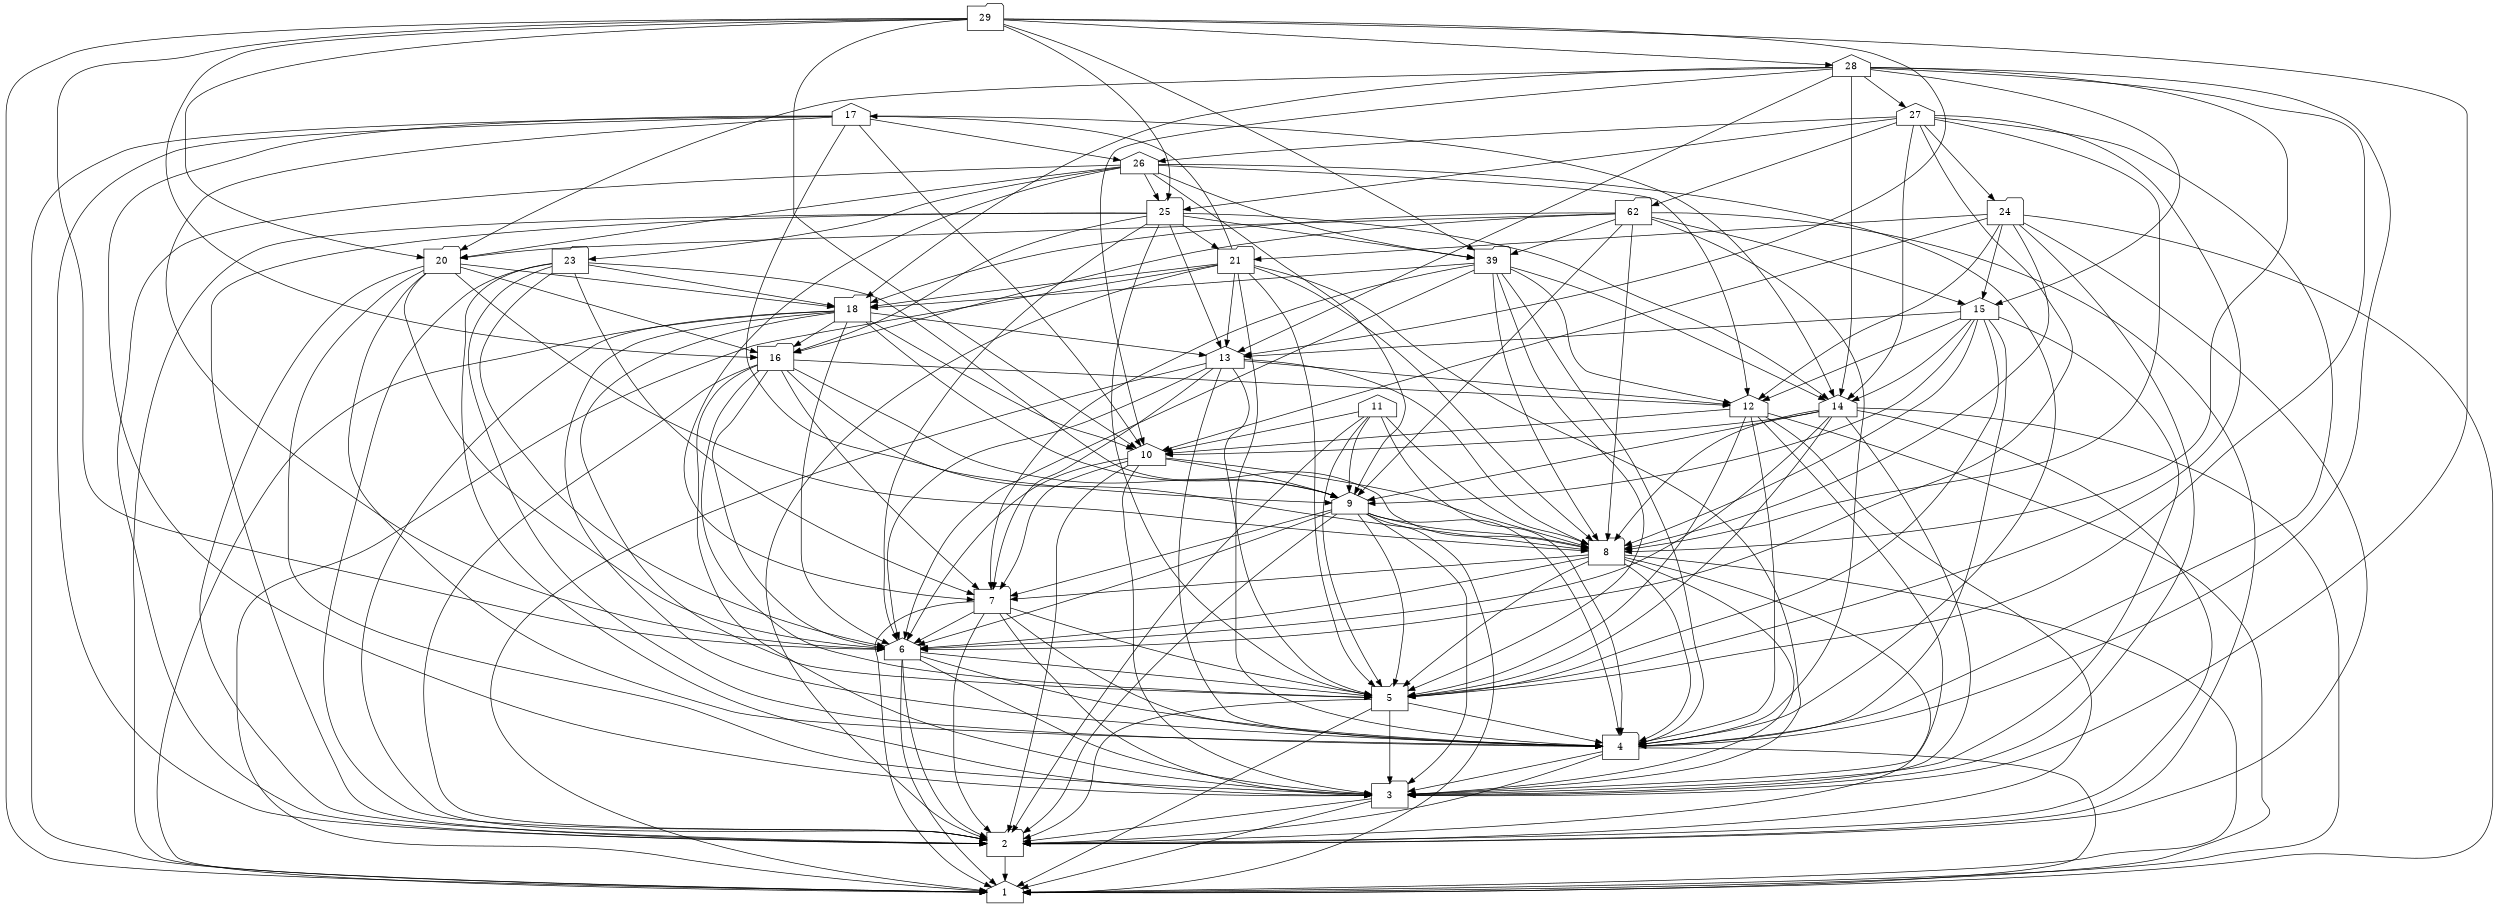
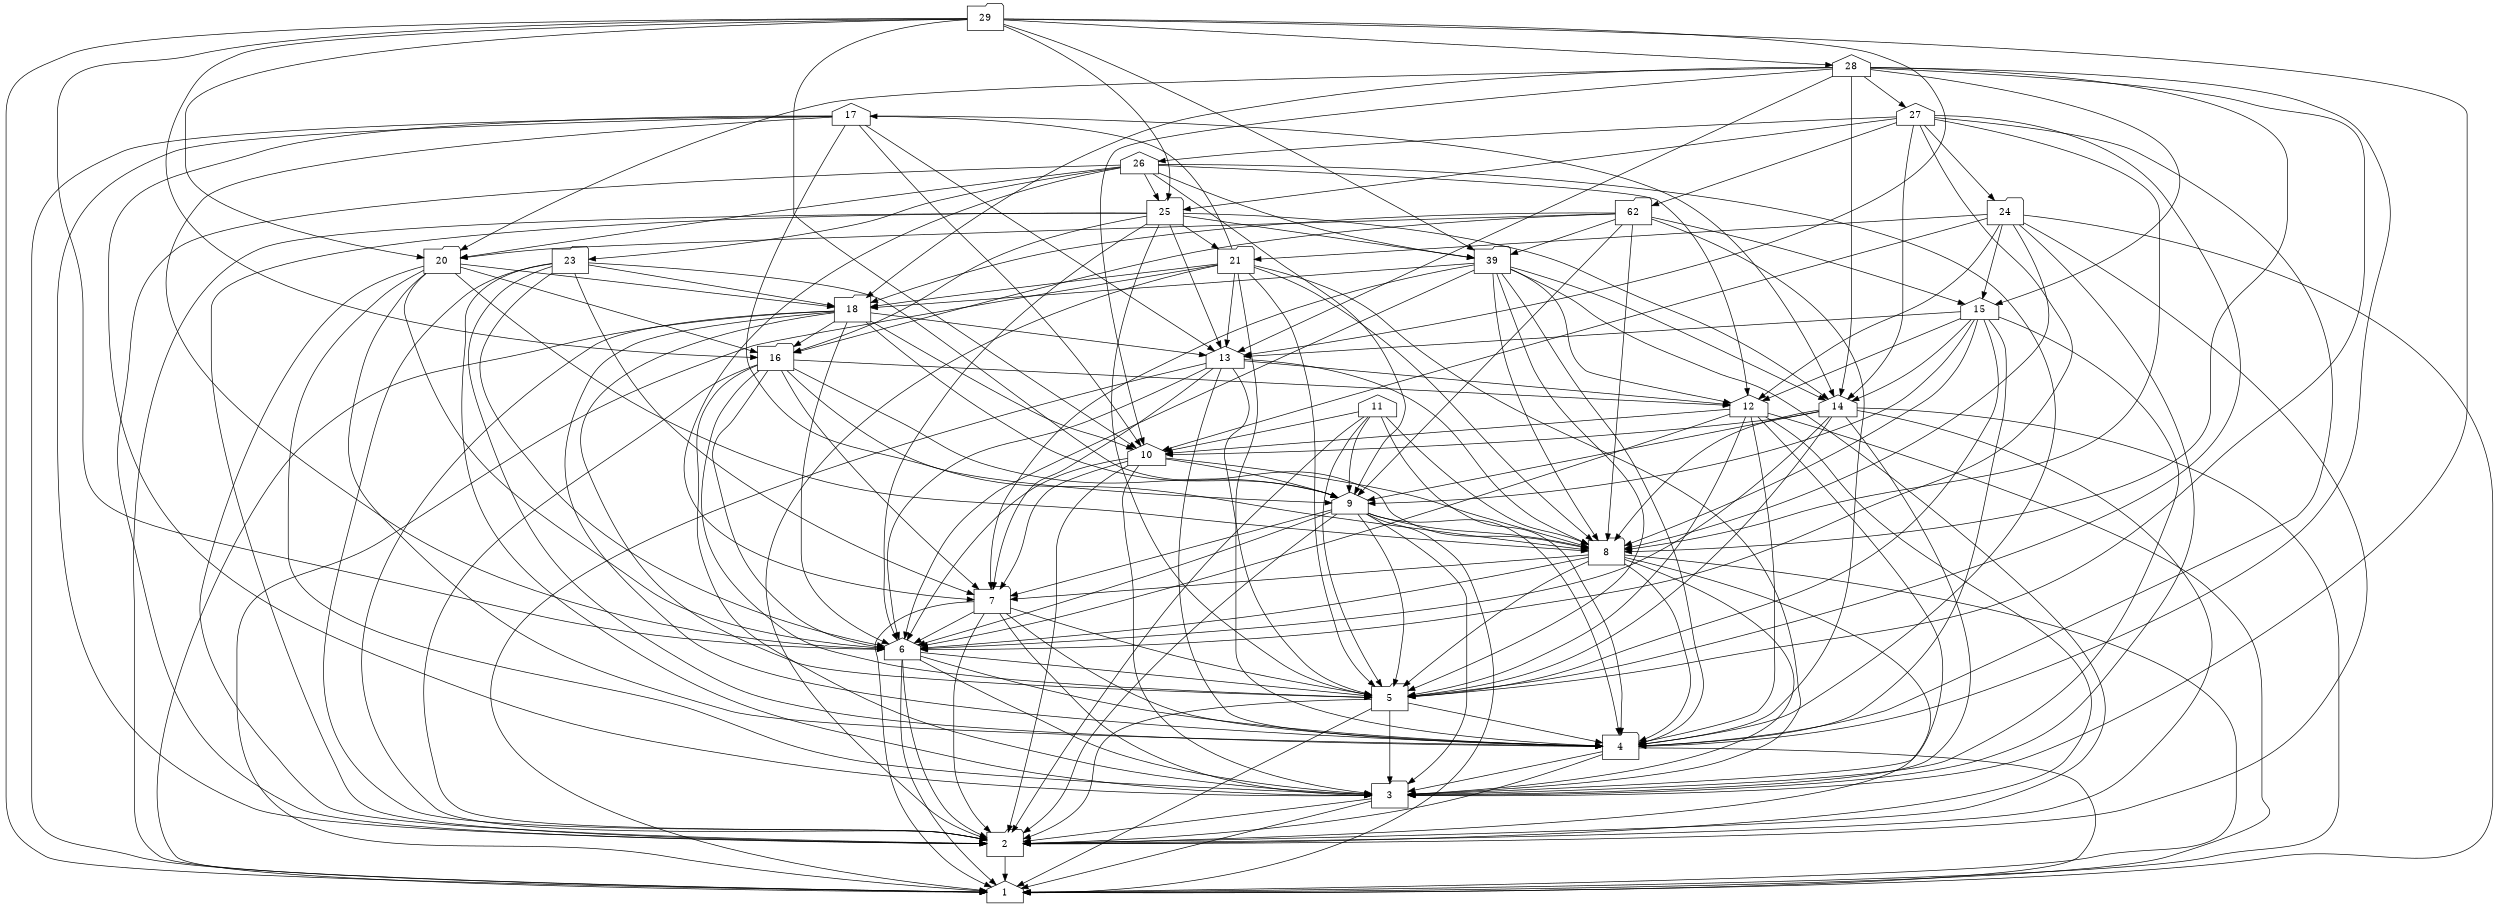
(992, 139) -> (1037, 236)
none -> (1332, 541)
(2102, 805) -> (1969, 807)
